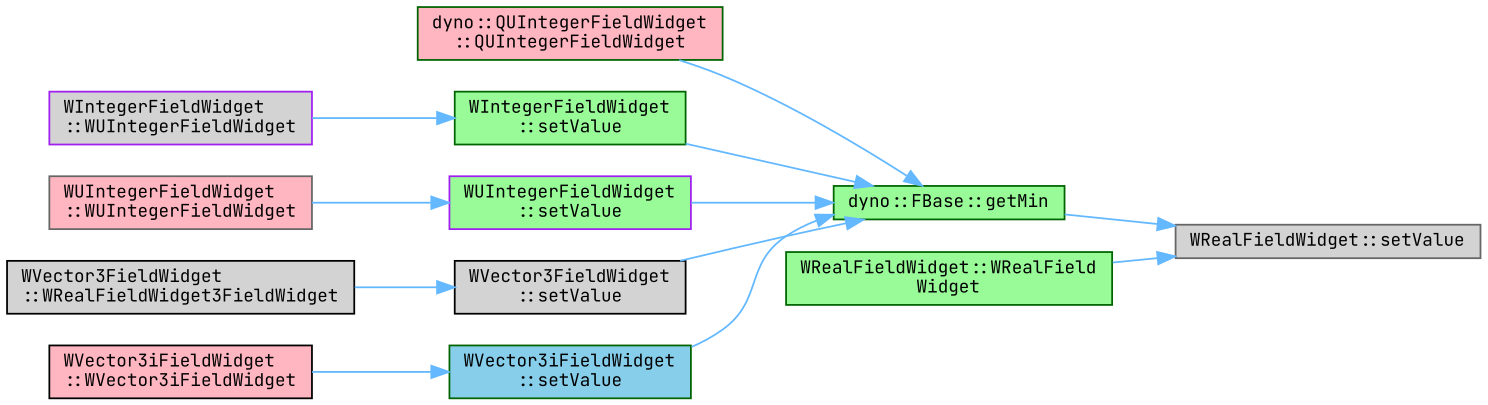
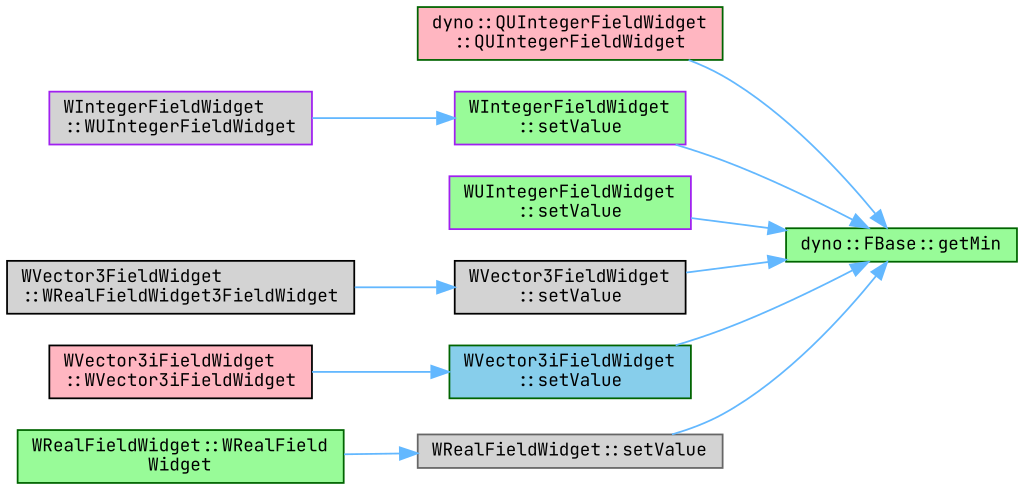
(570, 118) -> (570, 118)
(181, 203) -> none
(1111, 219) -> (785, 370)
